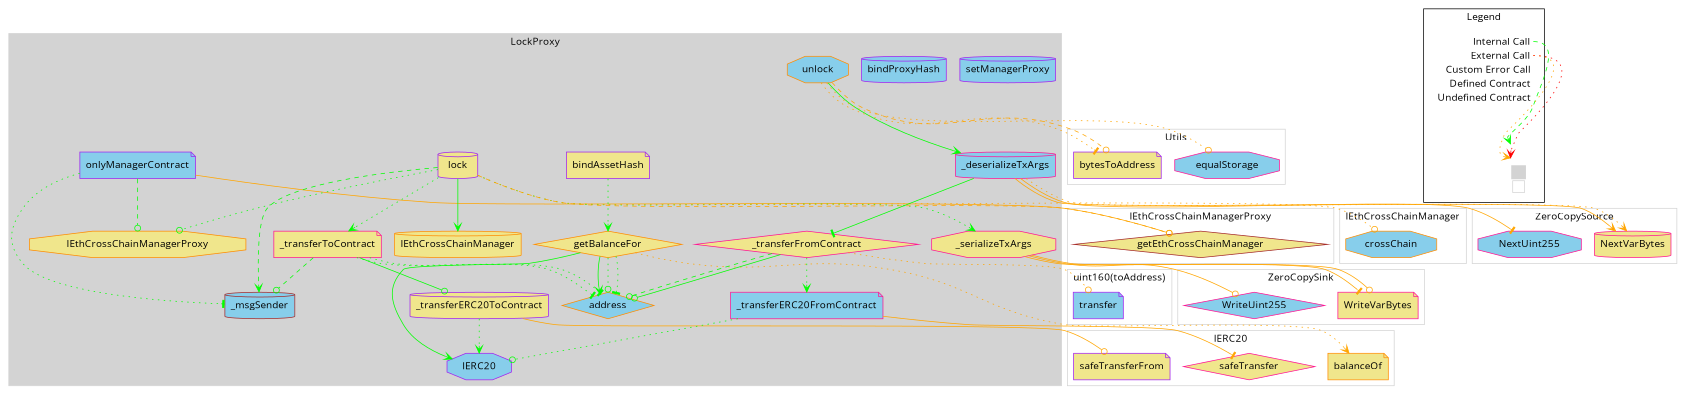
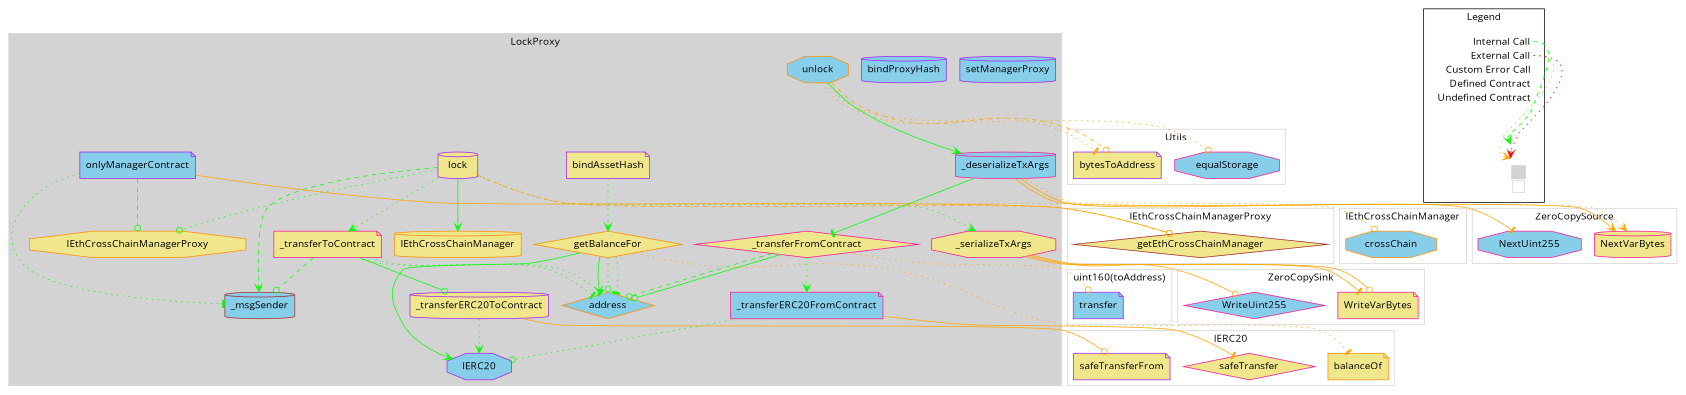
(991, 303) -> (992, 304)
